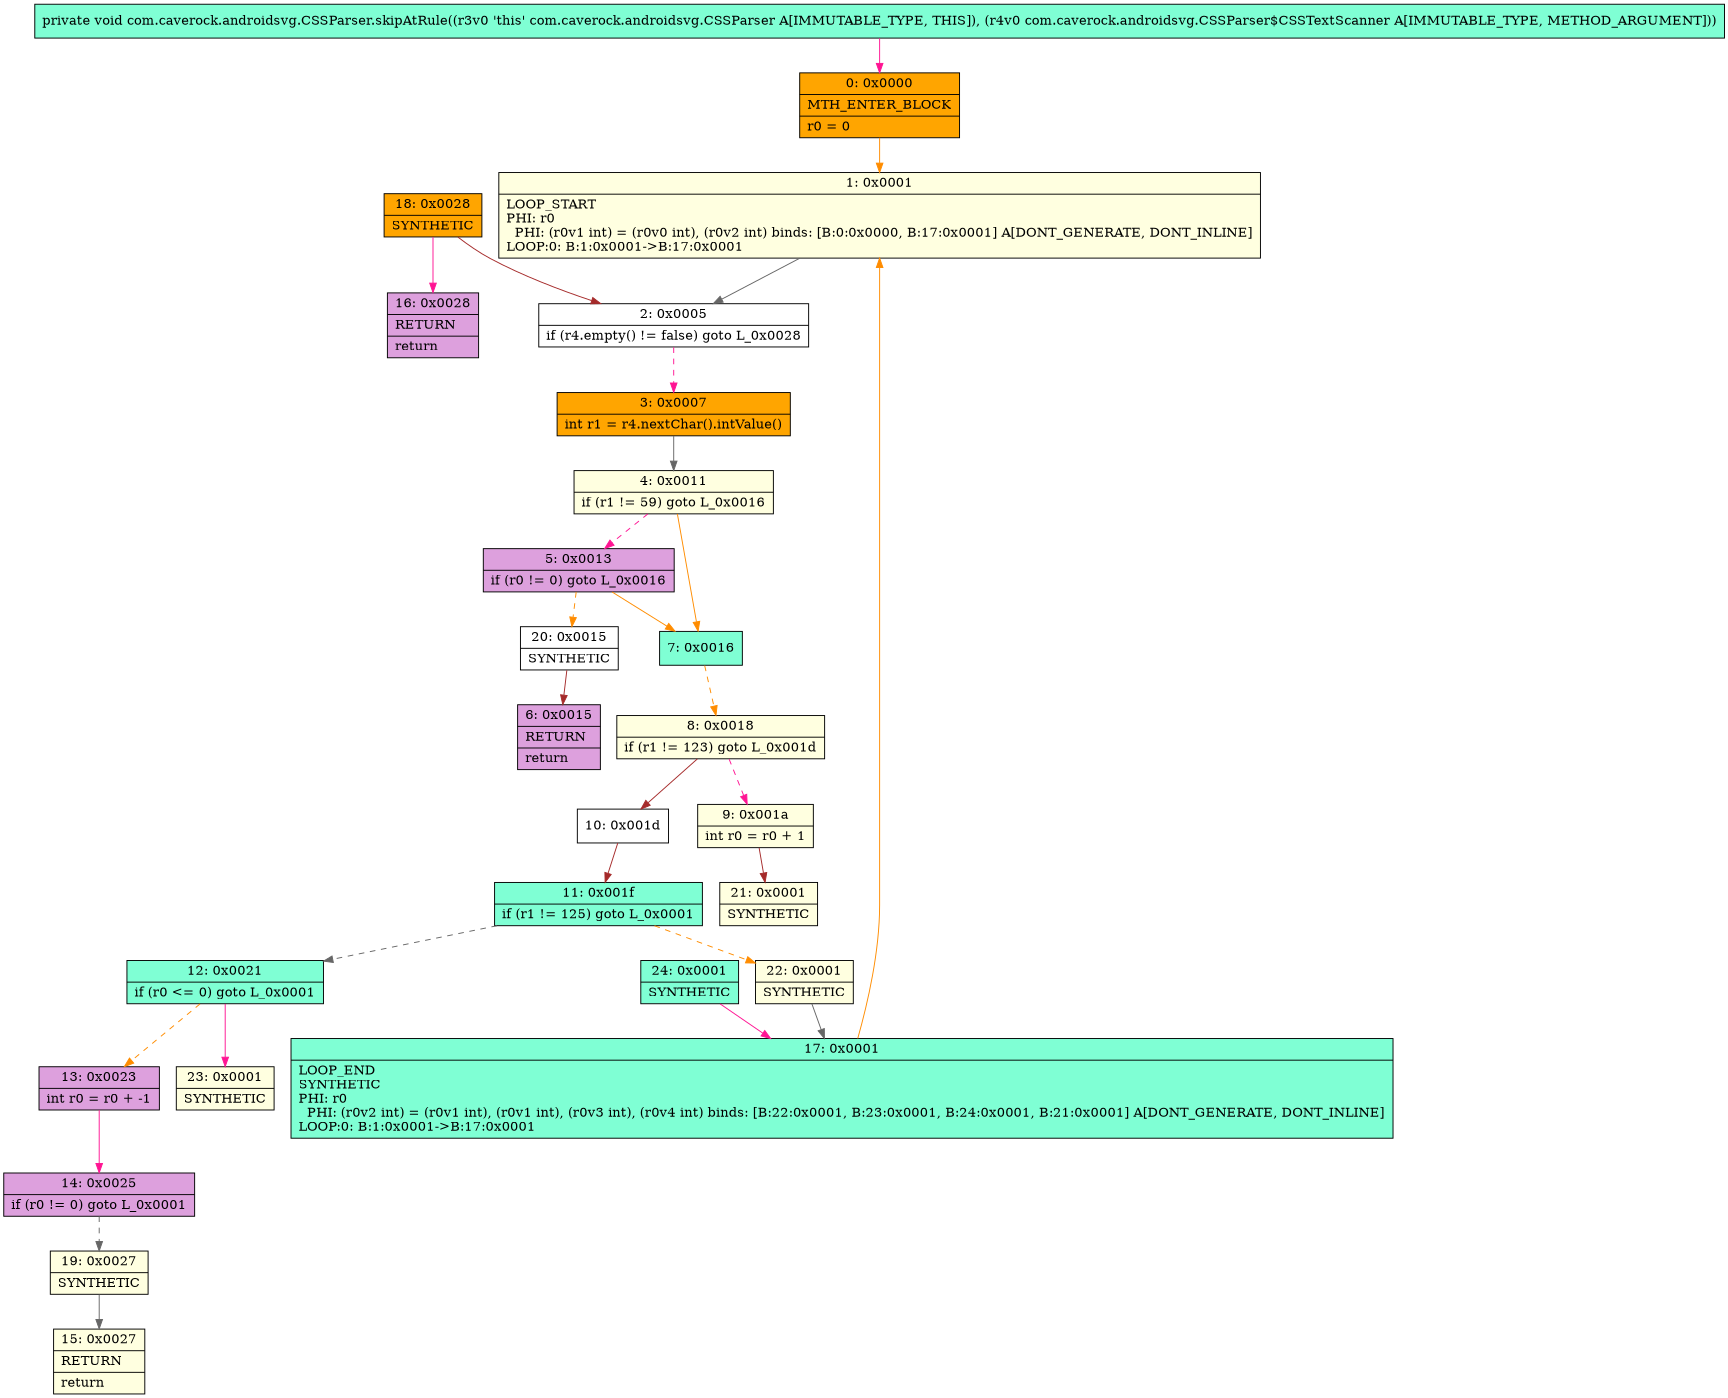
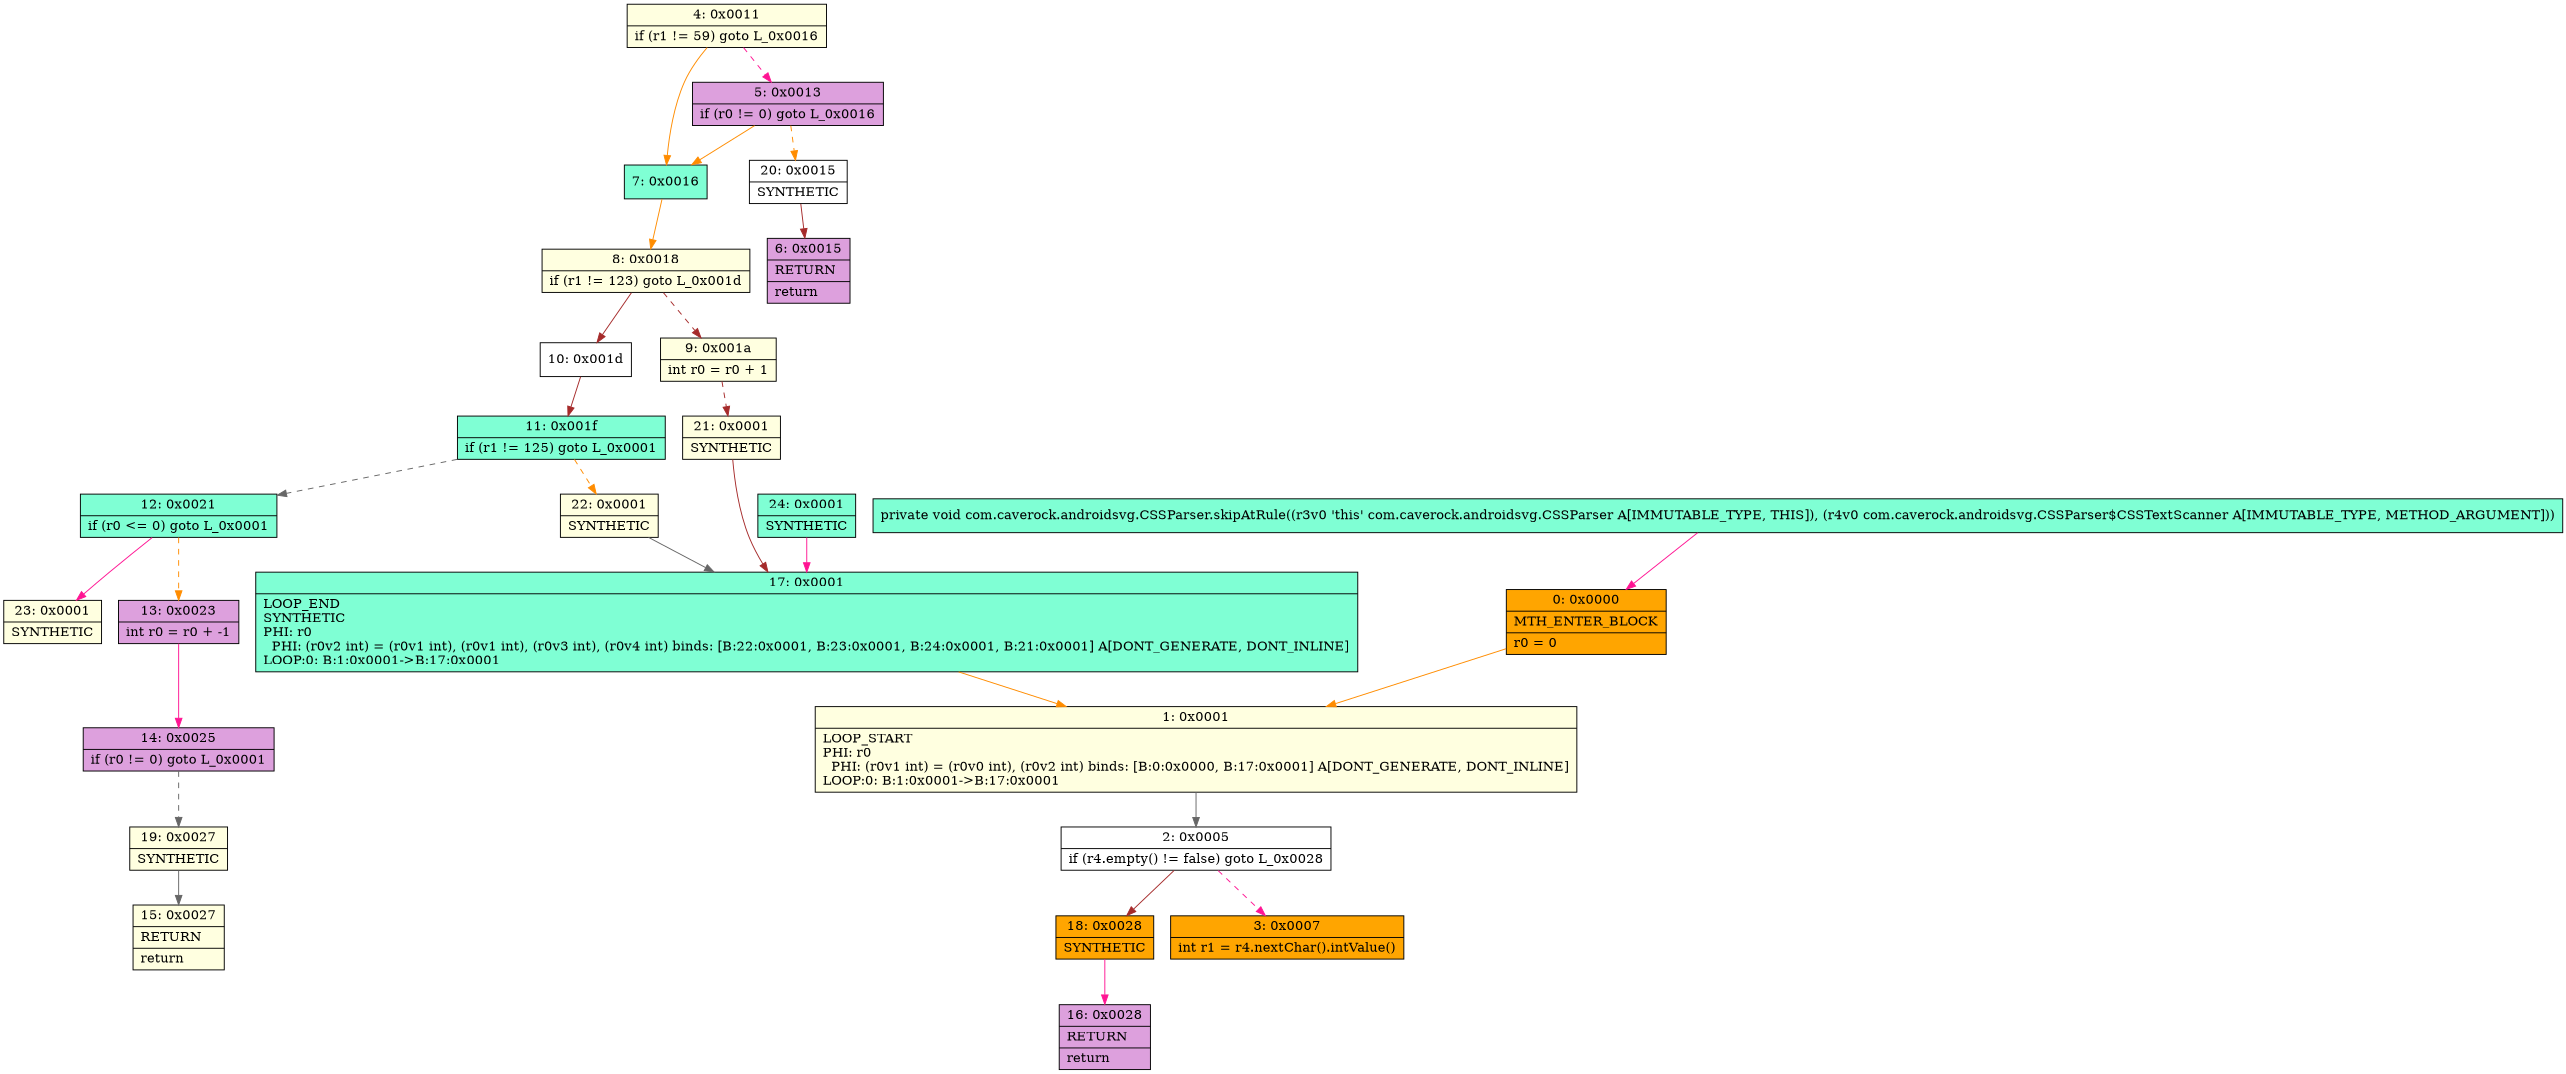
(522, 274) -> (1154, 890)
(674, 448) -> none
none -> (742, 514)
(709, 686) -> (657, 219)
(736, 777) -> (679, 312)
(761, 860) -> (724, 394)
